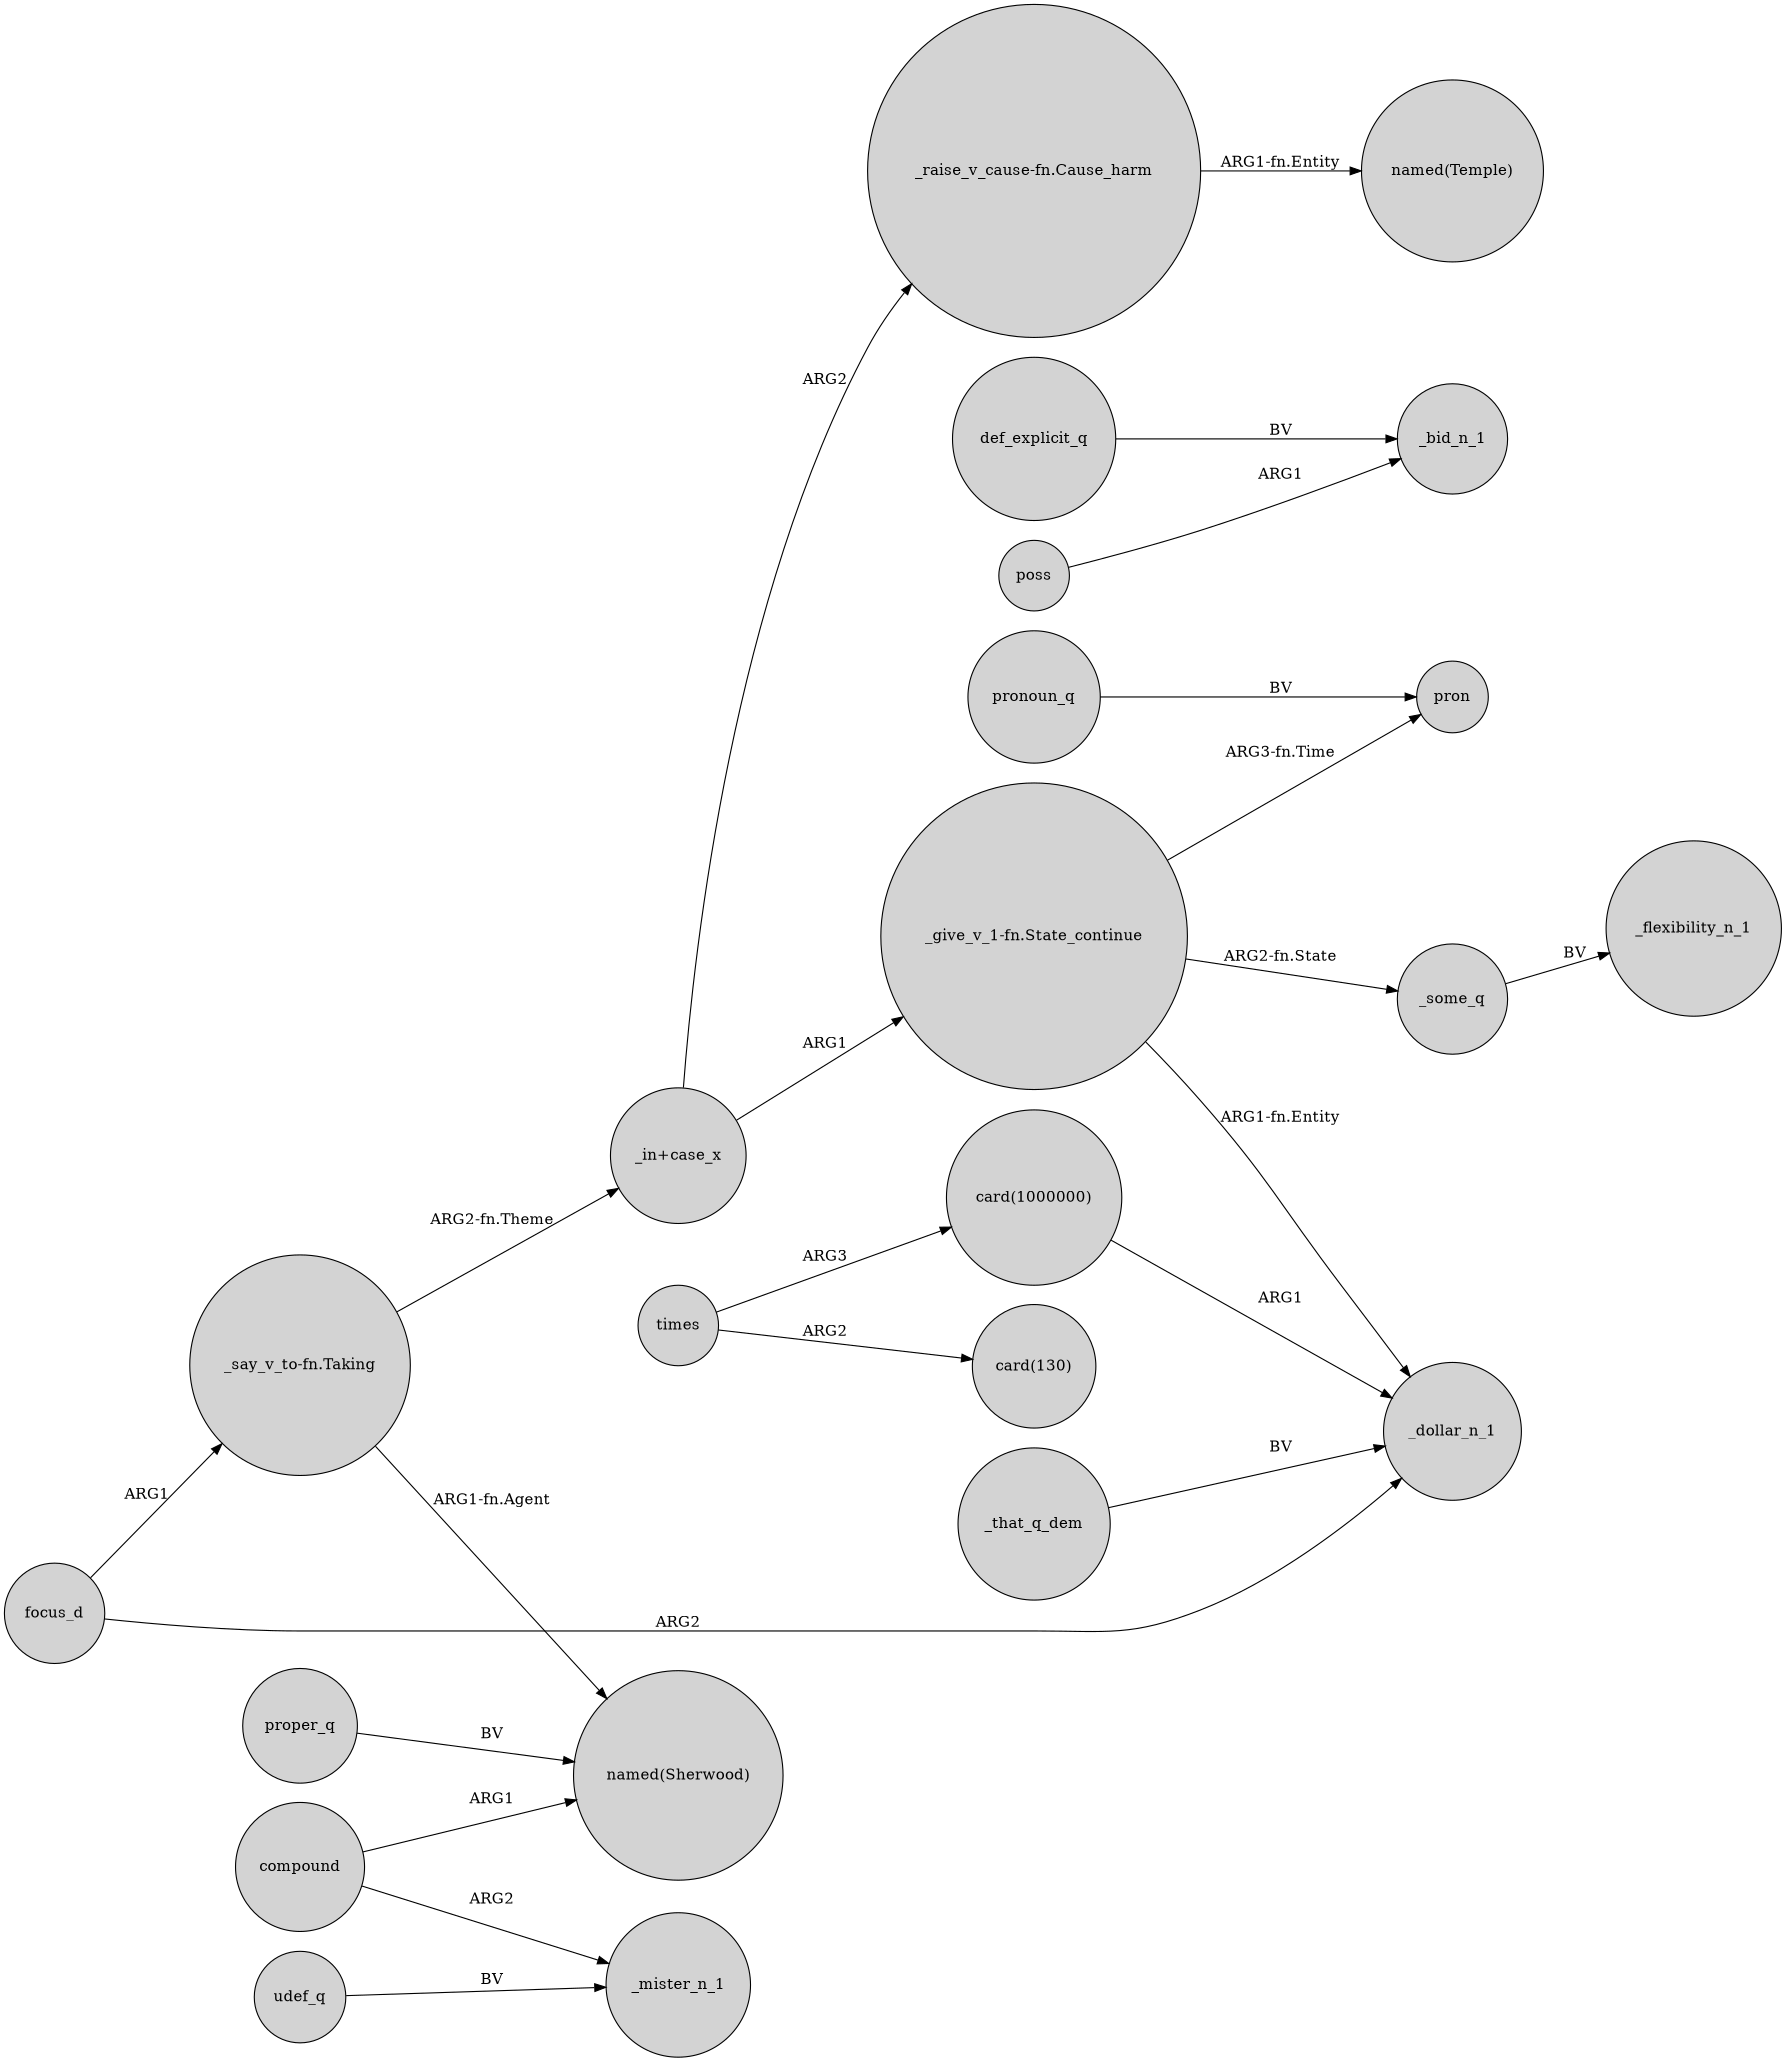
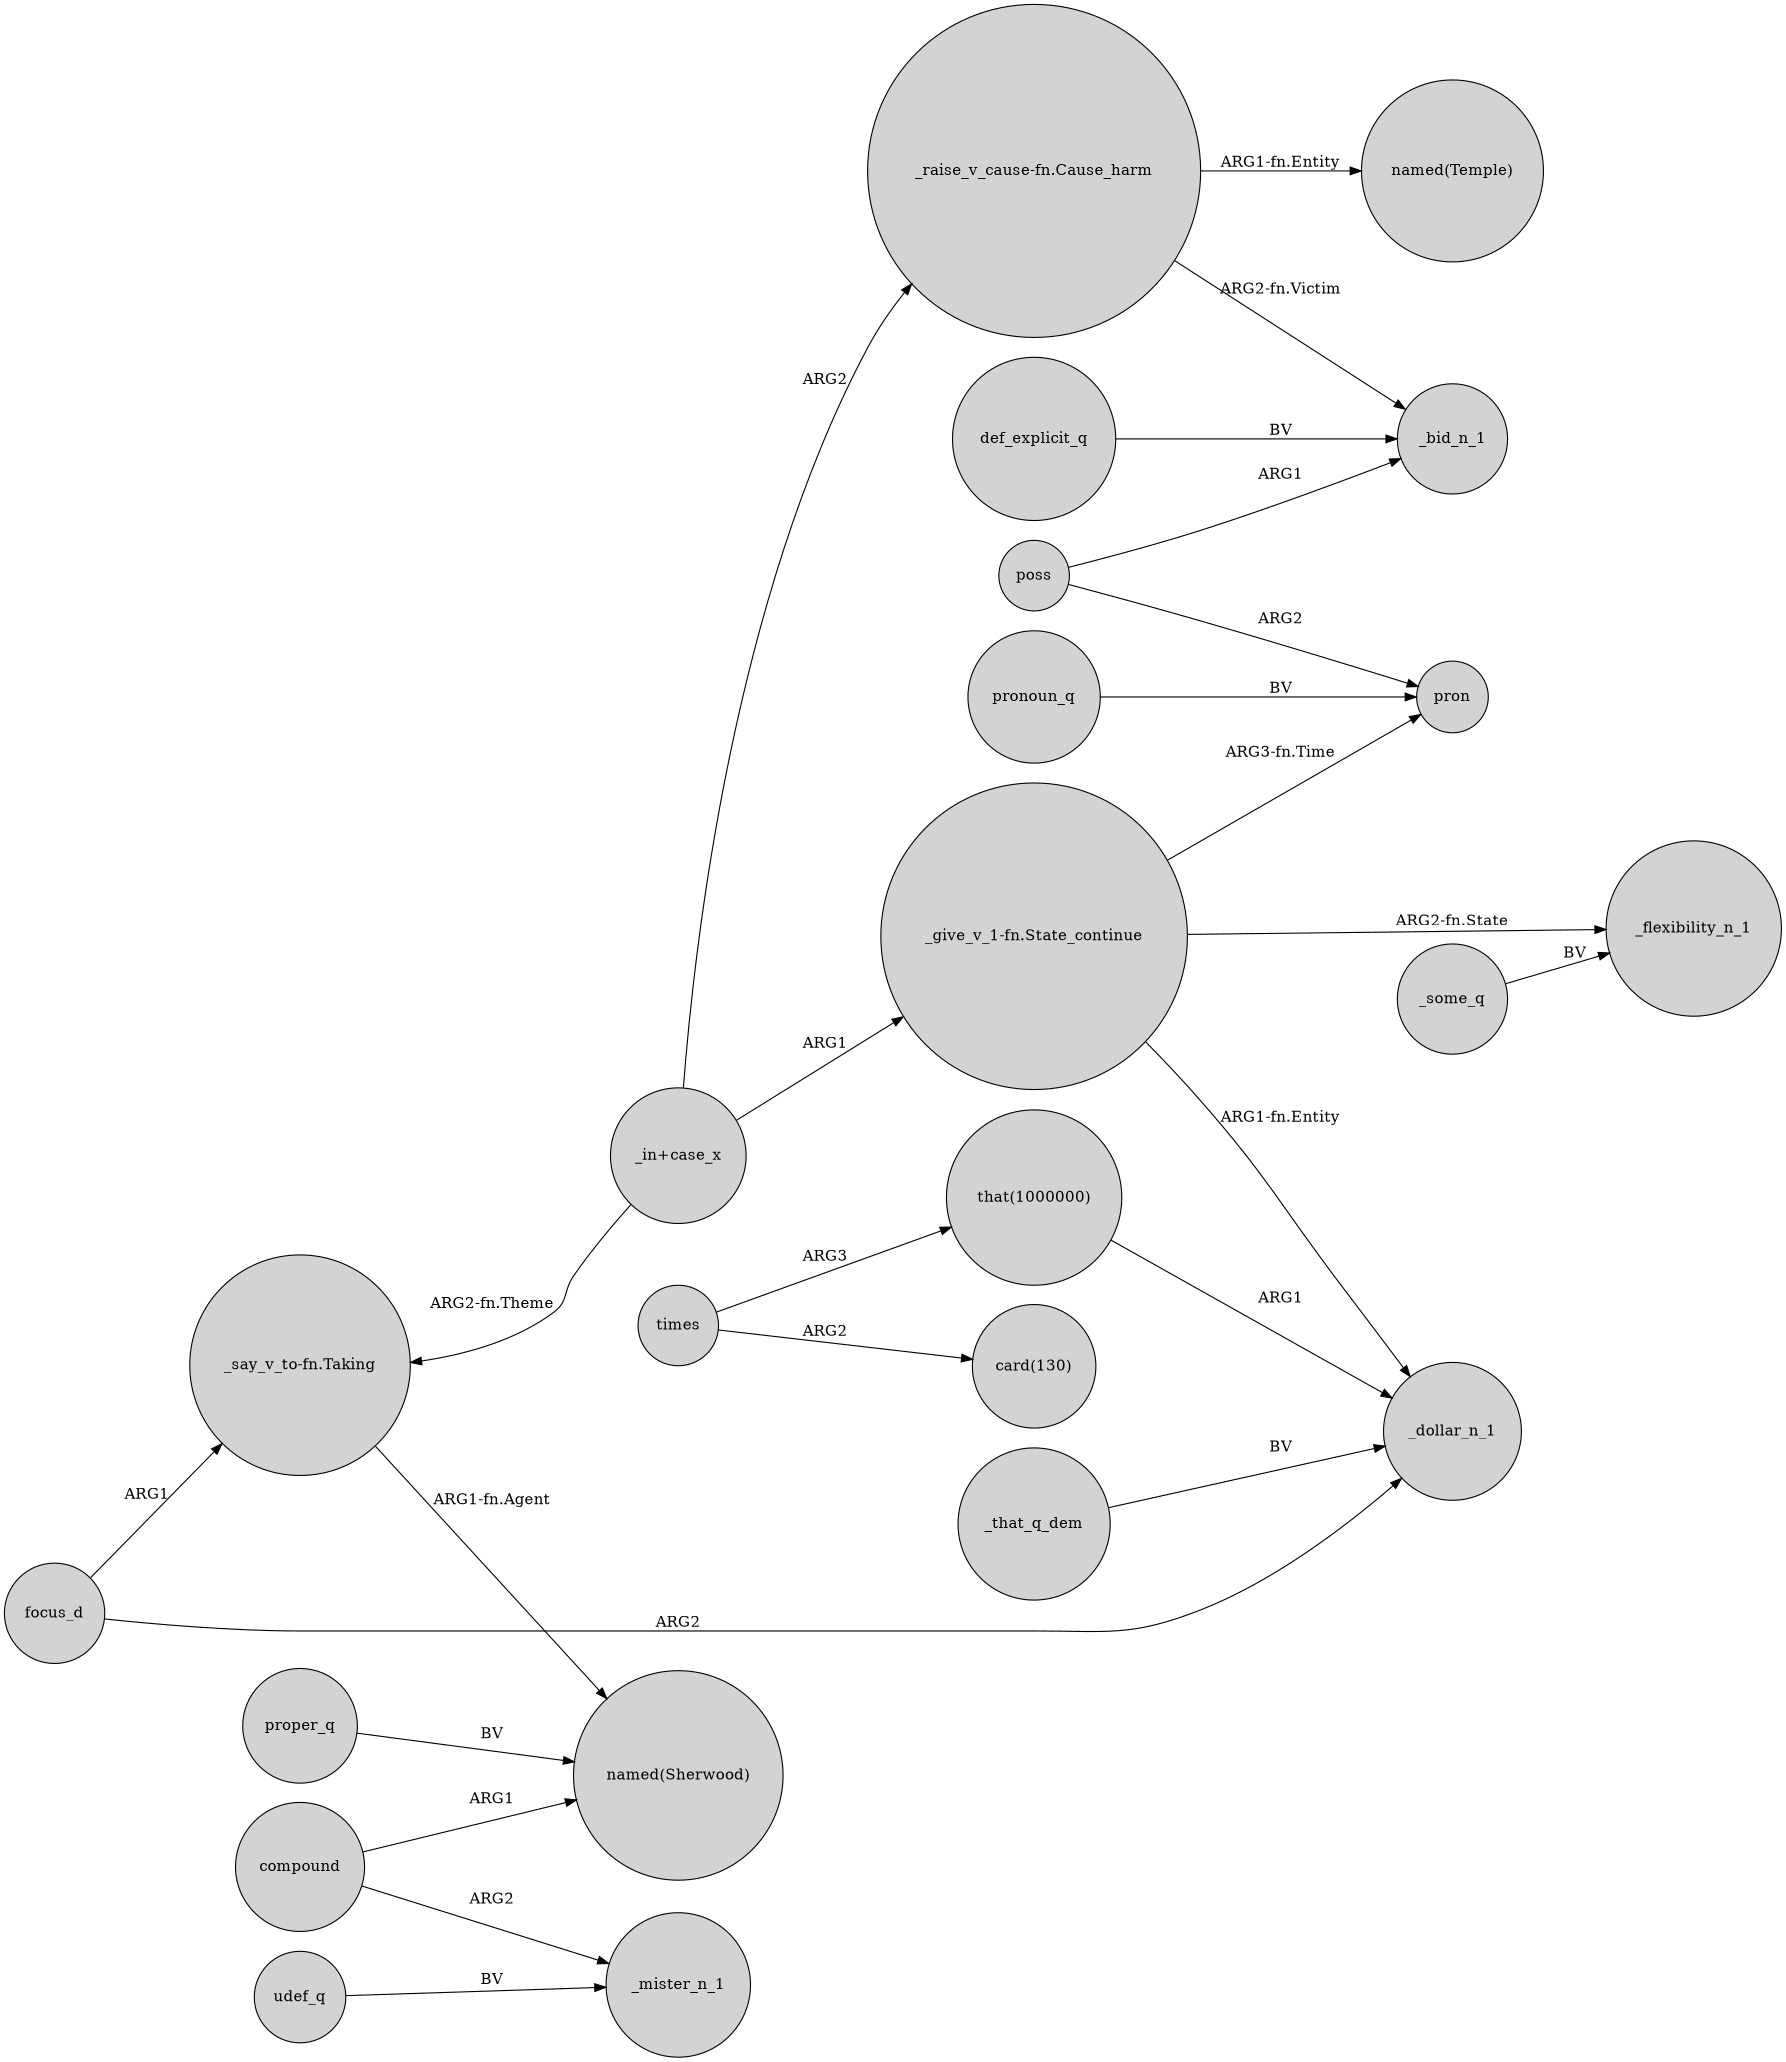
none -> (1285, 332)
none -> (1238, 632)
(1286, 974) -> (1391, 932)
(1034, 1198) -> (1034, 1198)
(503, 1253) -> (550, 1315)
